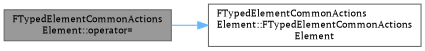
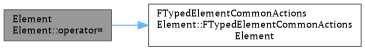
(88, 25) -> (58, 25)
